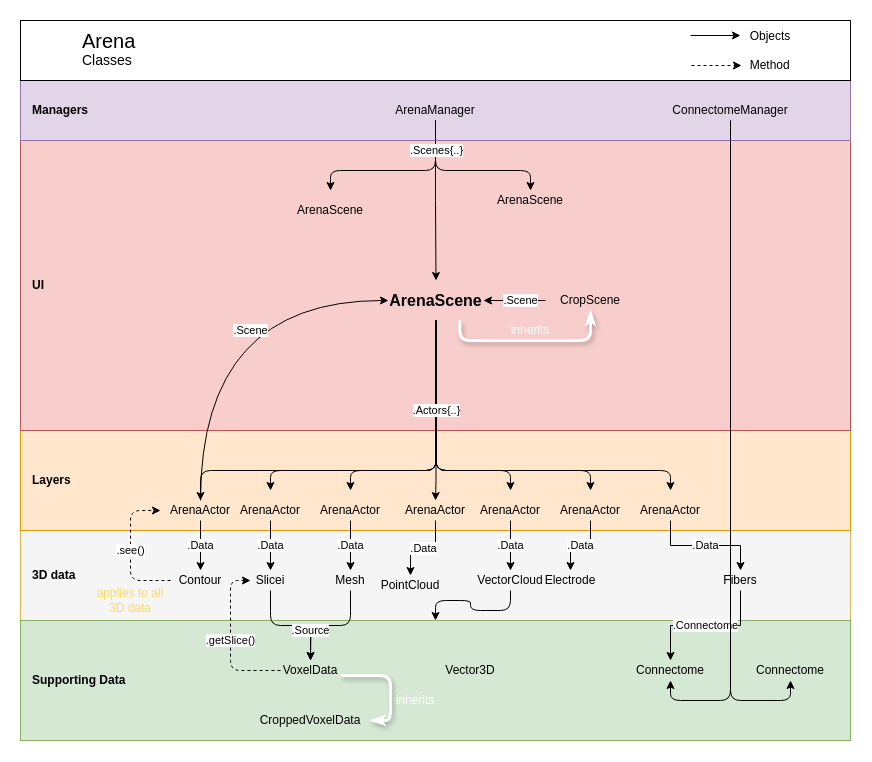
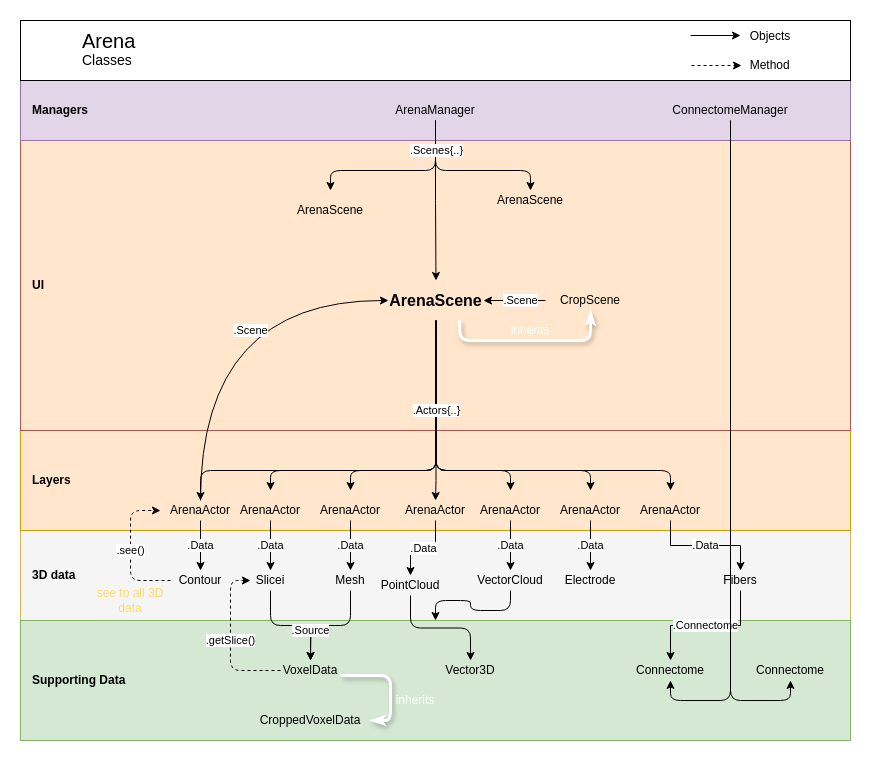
(436, 286) -> (436, 286)
(571, 581) -> (591, 581)
(131, 601) -> (131, 601)
none -> (411, 612)
